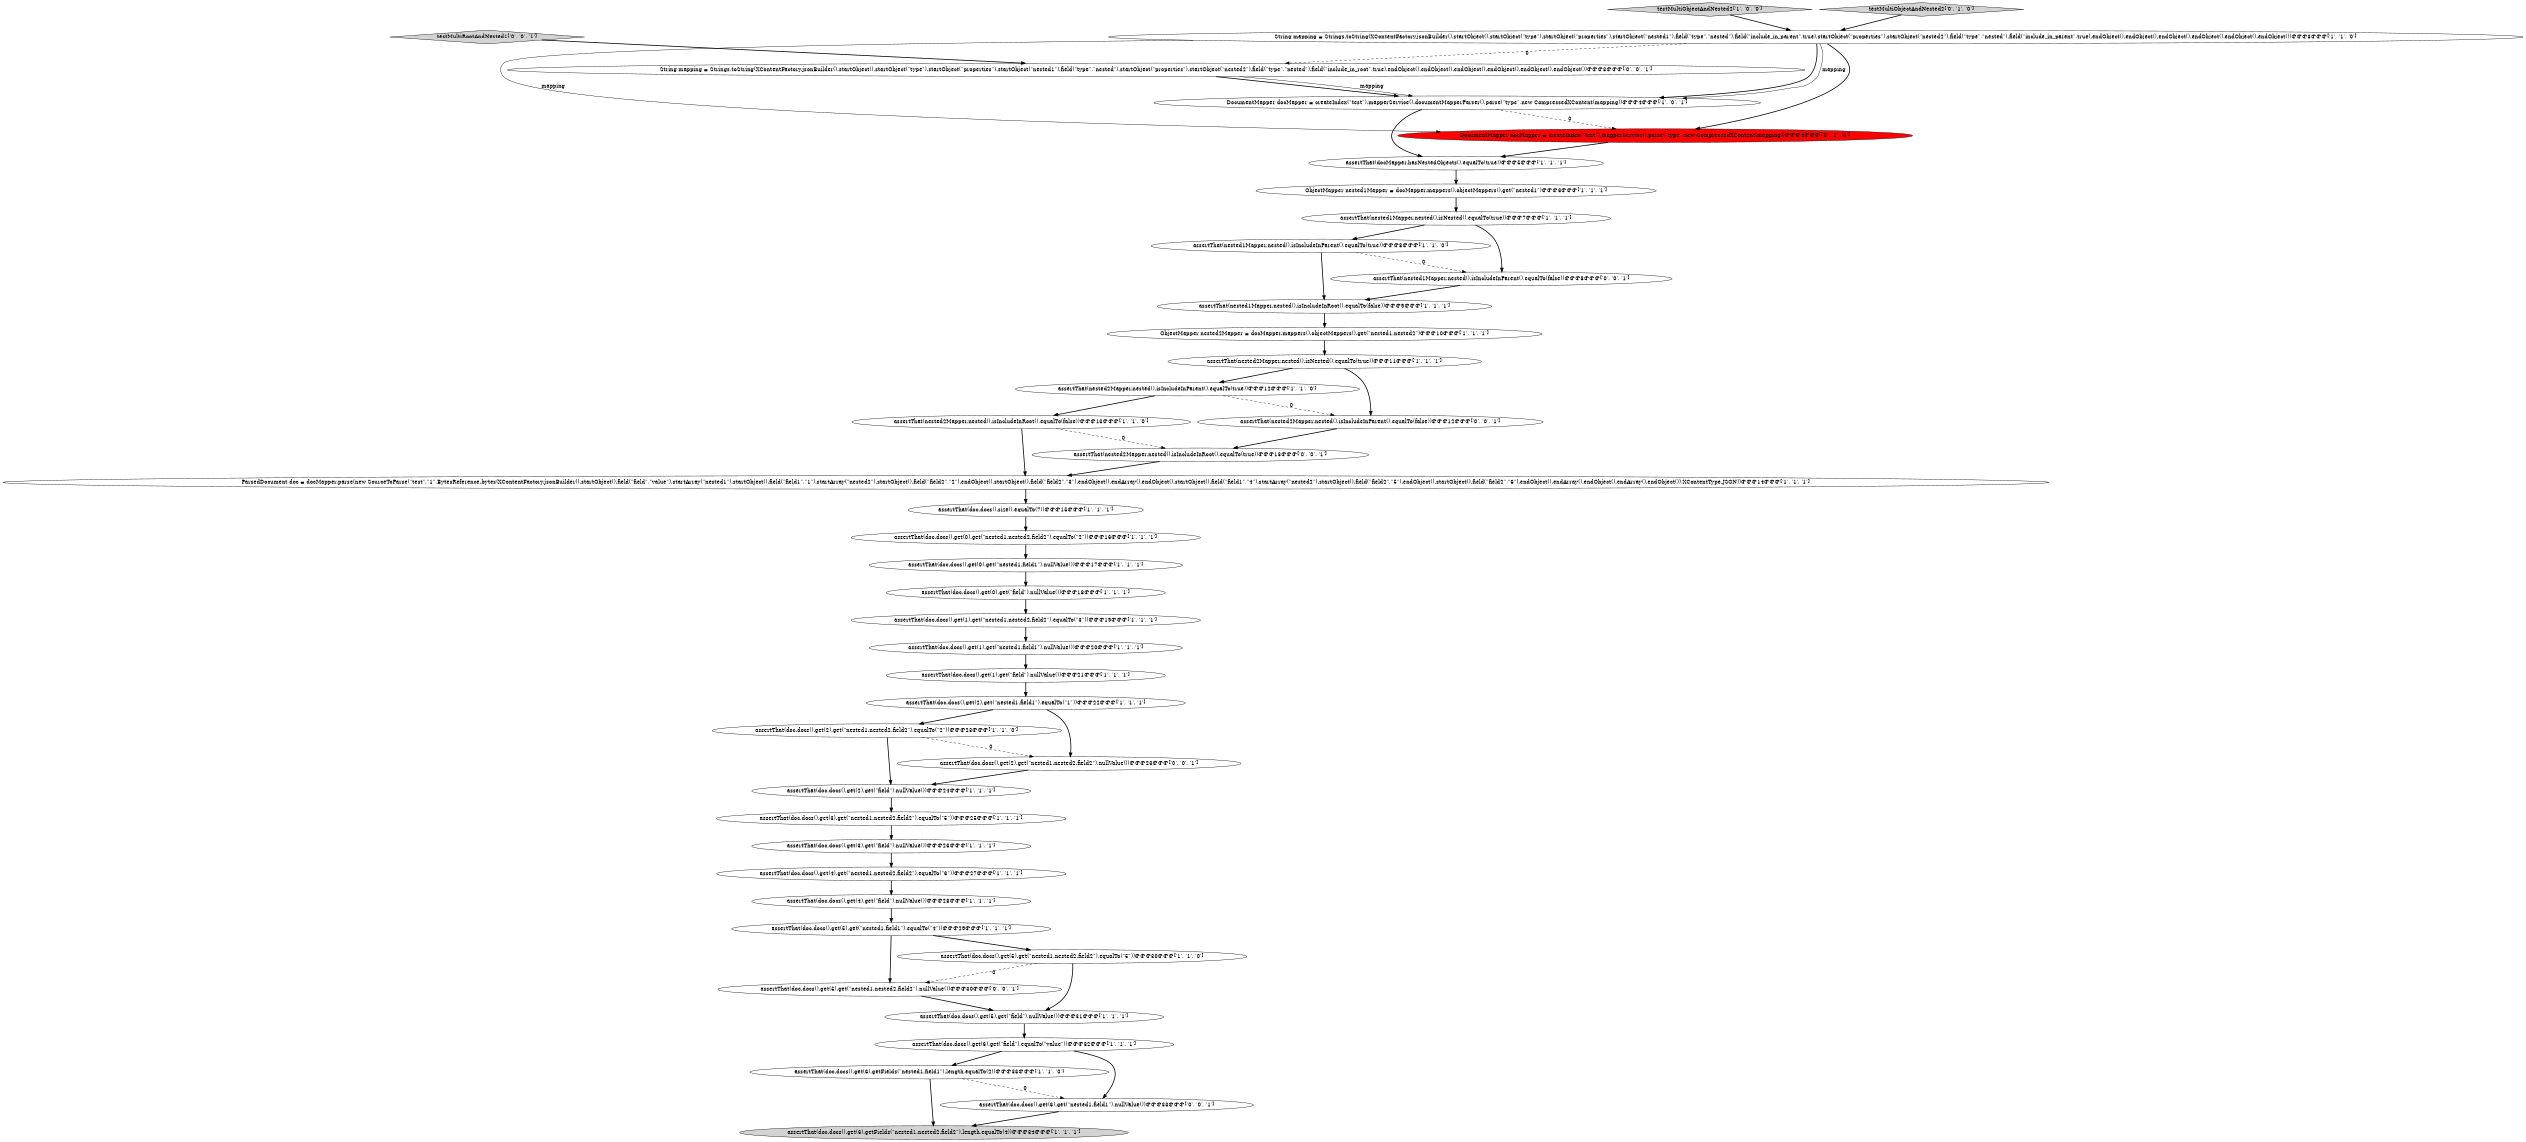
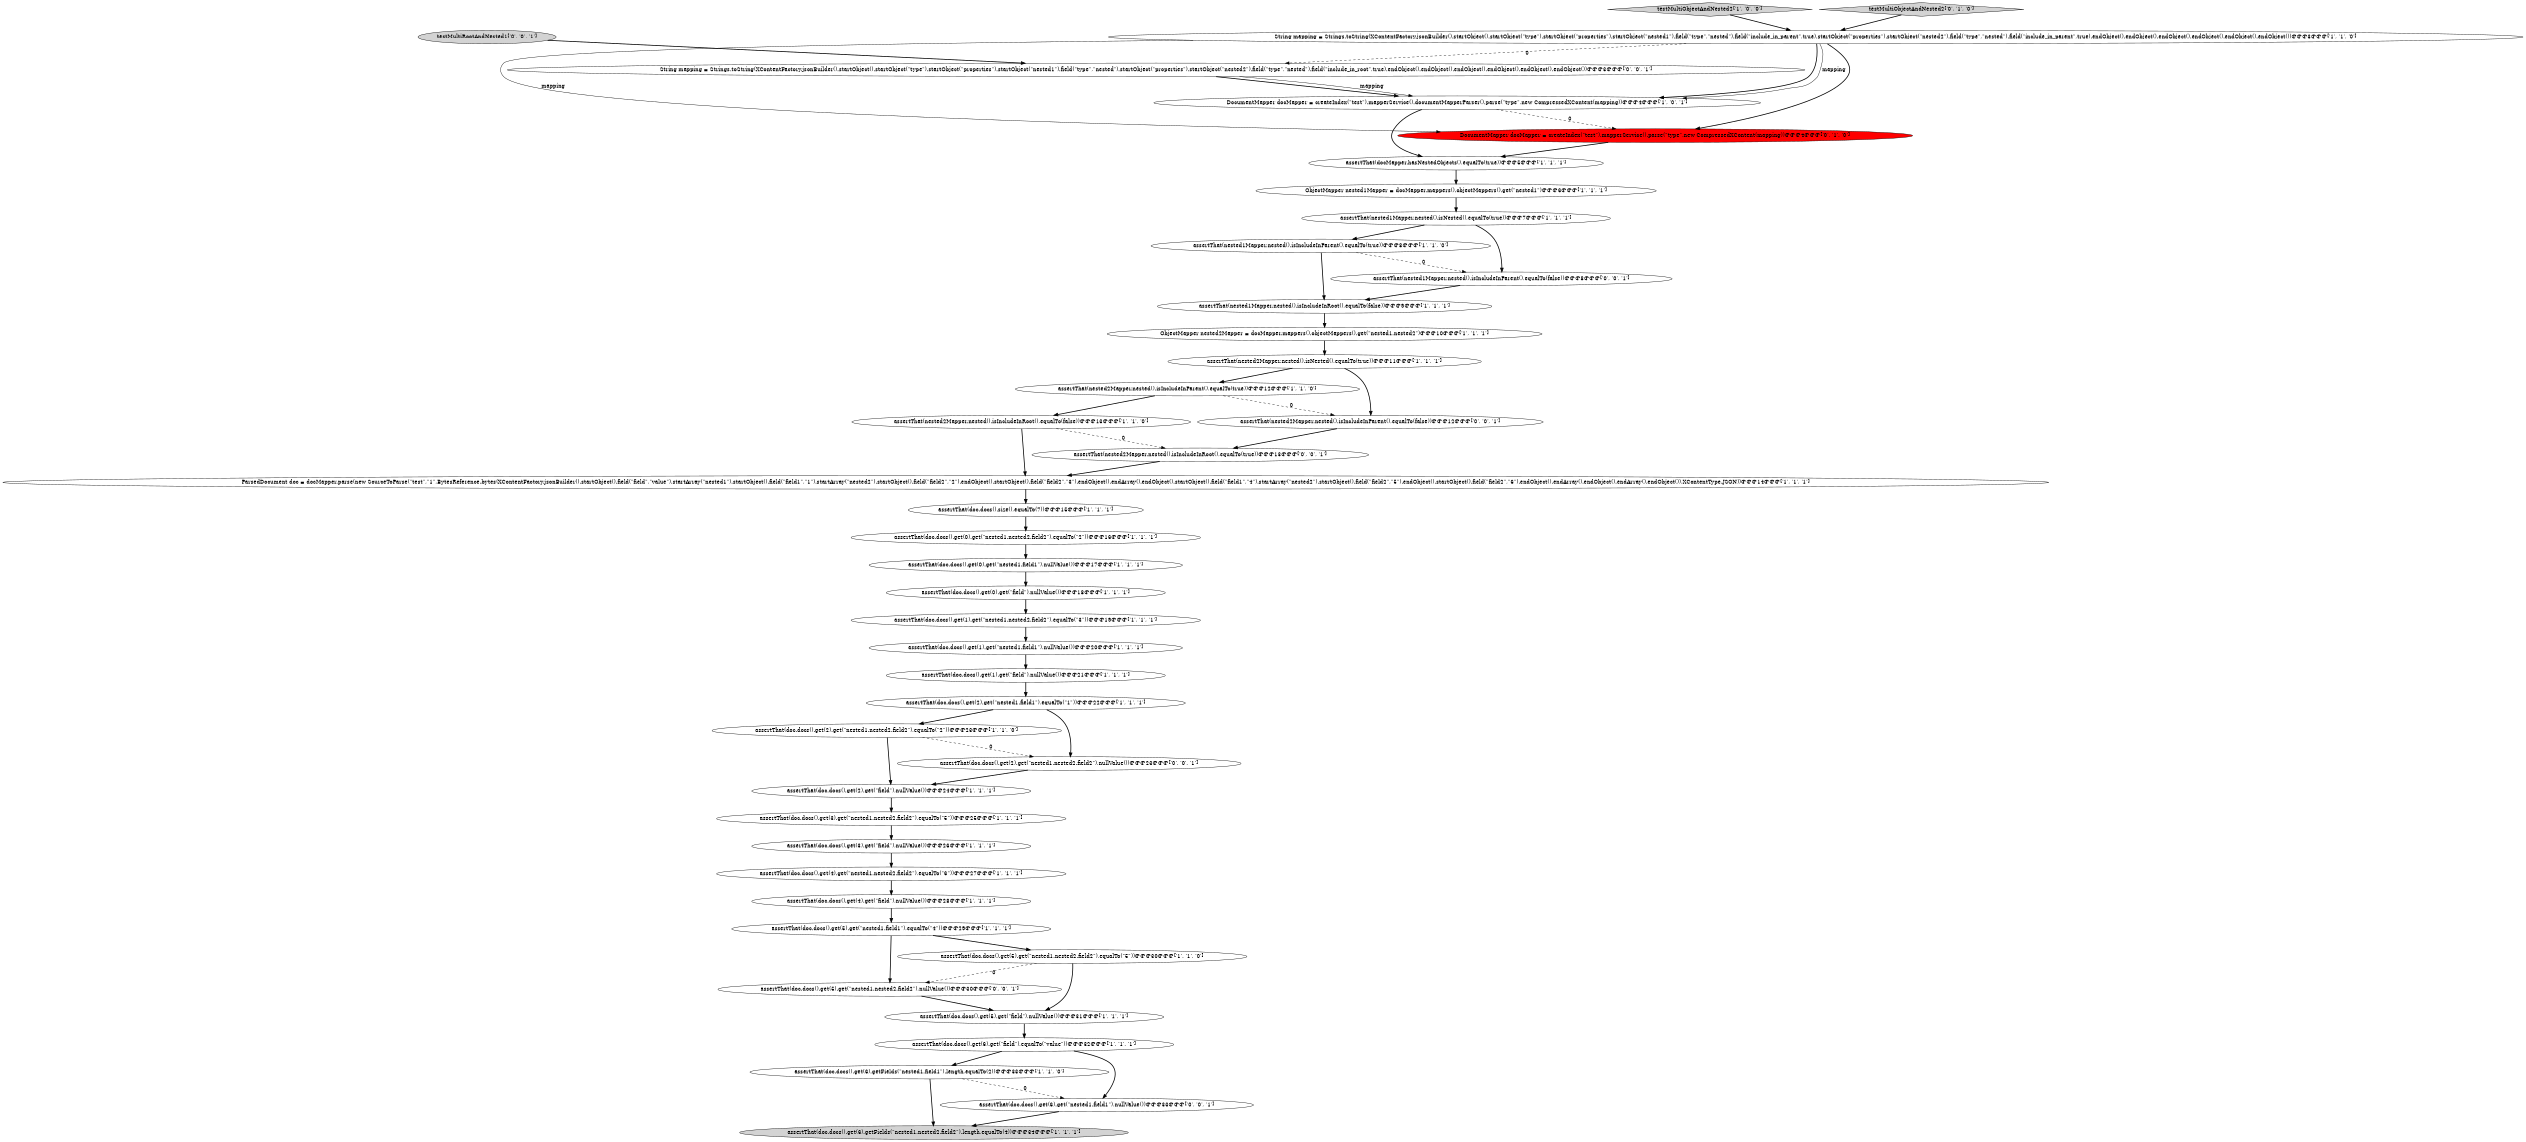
(487, 37) -> (487, 37)
